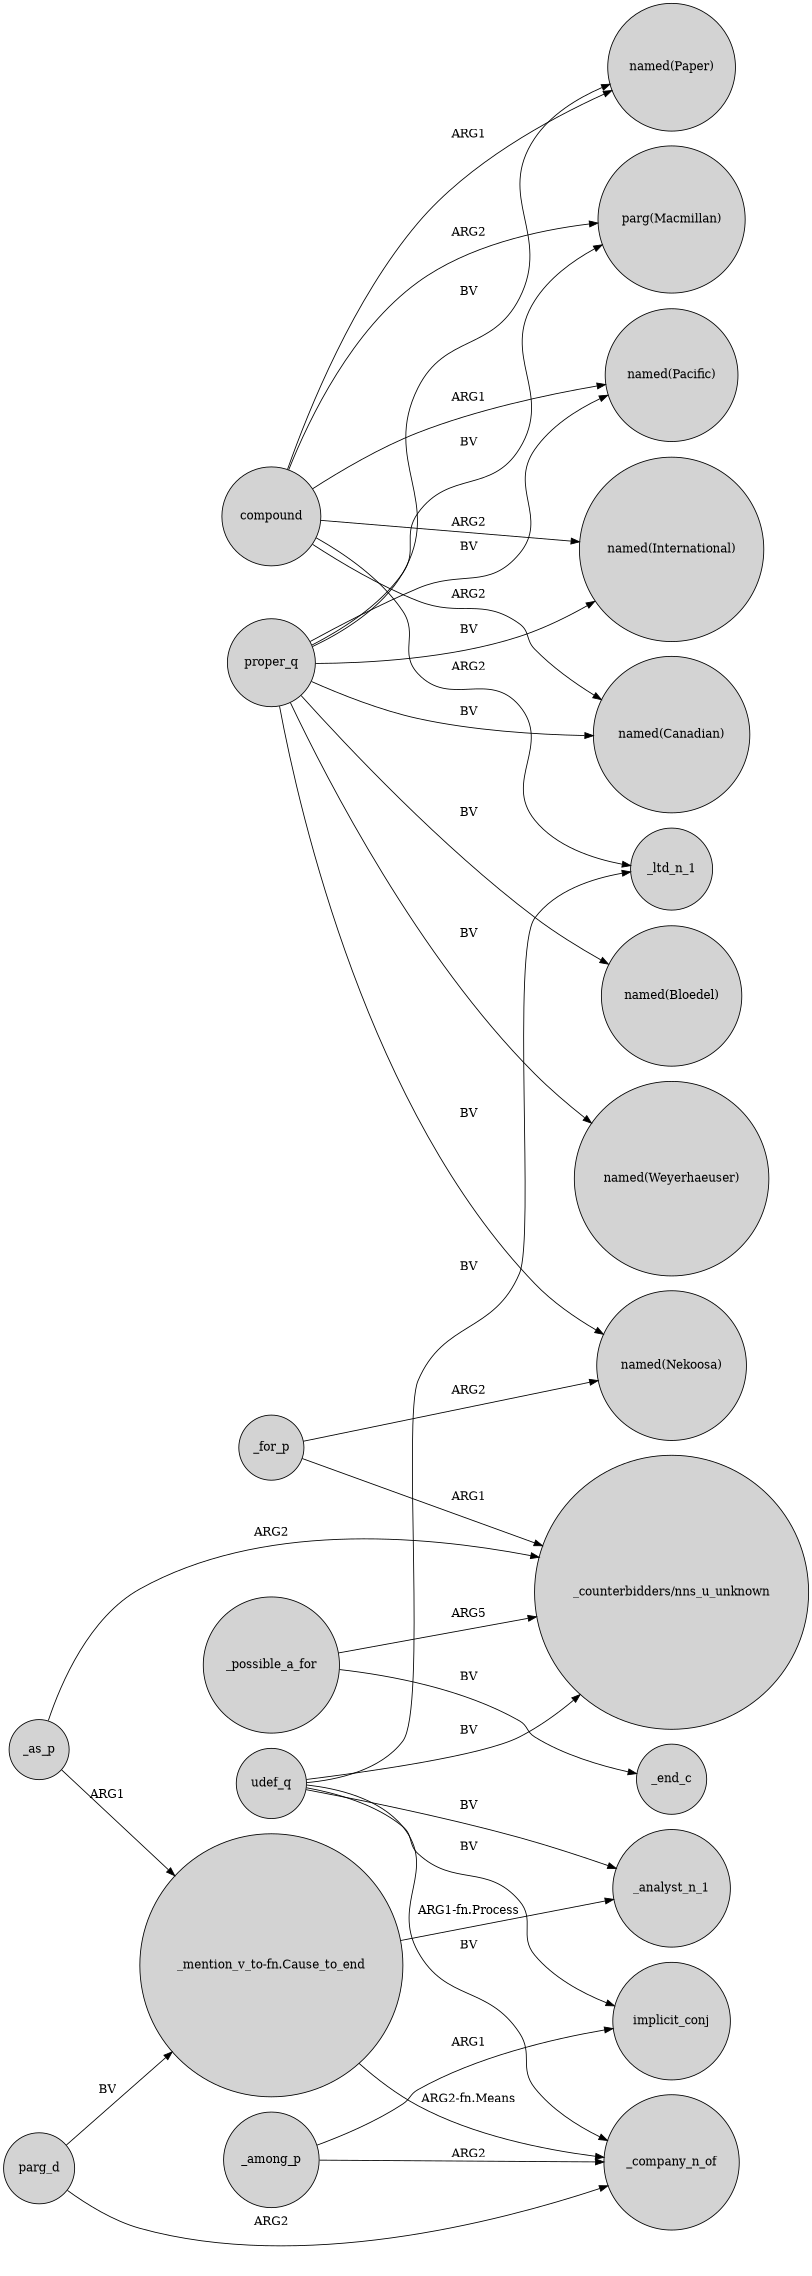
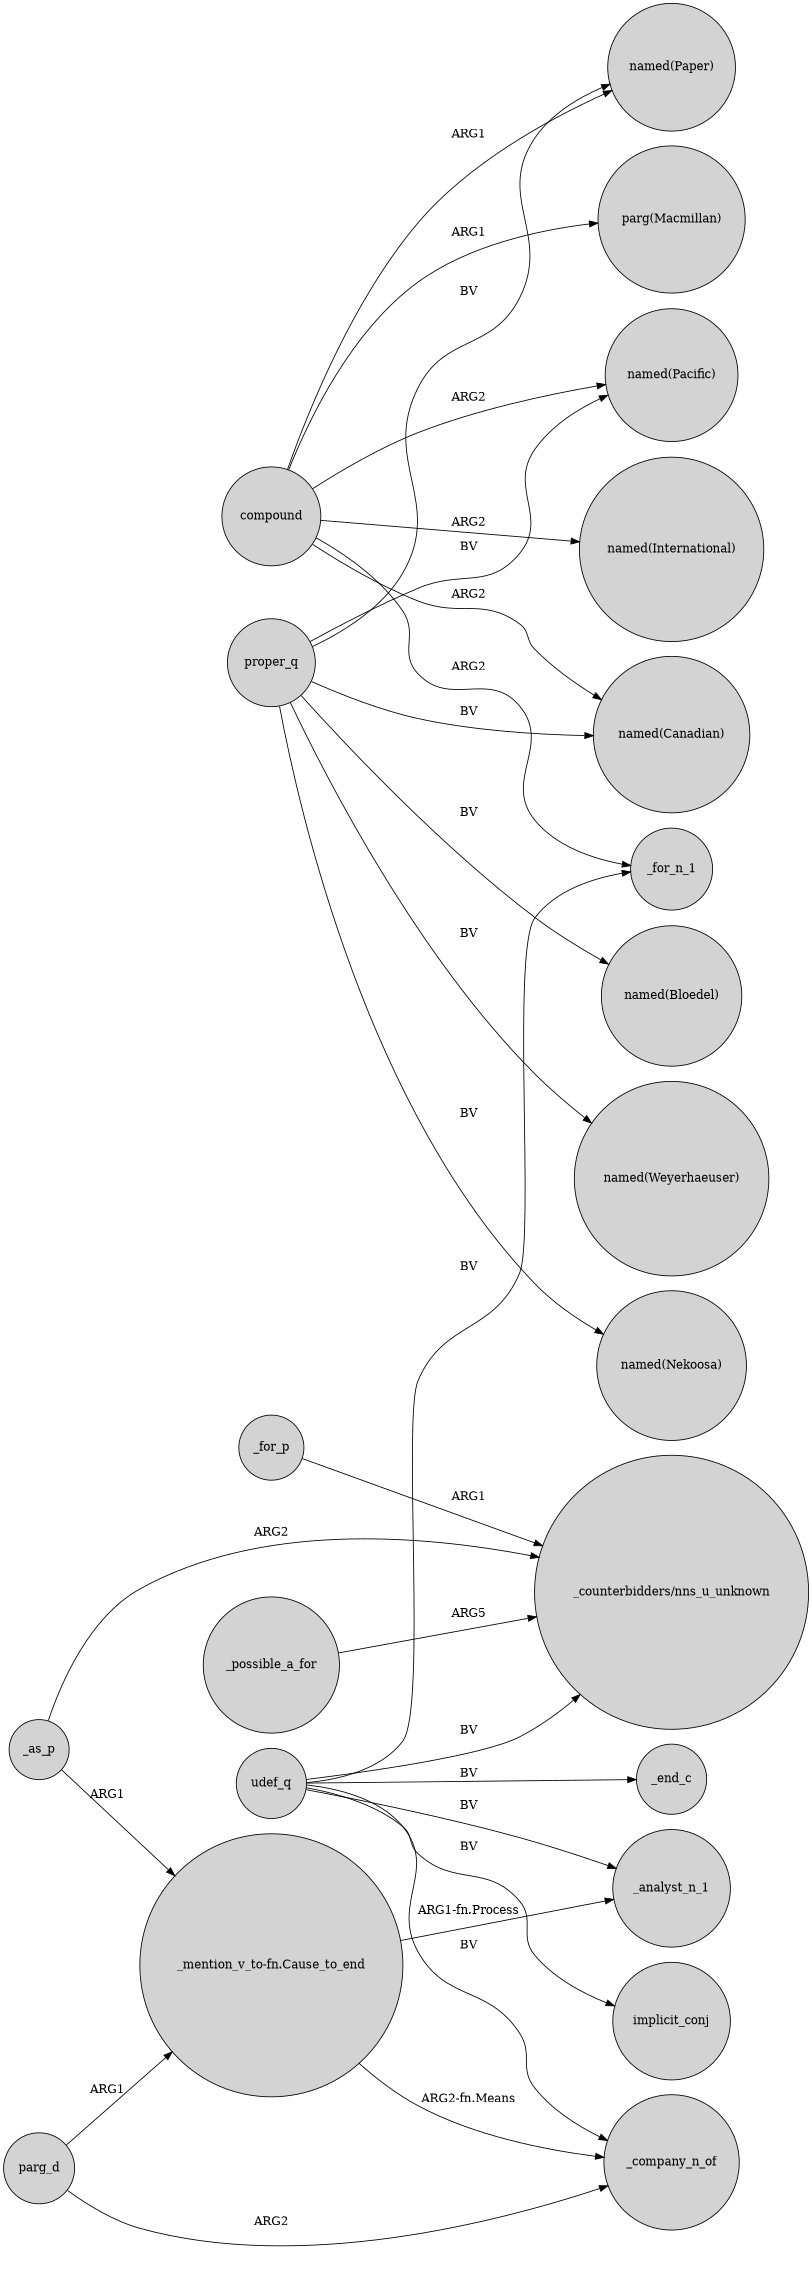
(469, 233) -> (469, 233)
(469, 398) -> (469, 398)
(494, 473) -> none
(455, 652) -> none
(672, 869) -> (672, 869)
(447, 1412) -> none
(490, 1706) -> (467, 1781)
(107, 2090) -> (107, 2090)
(271, 2160) -> none
